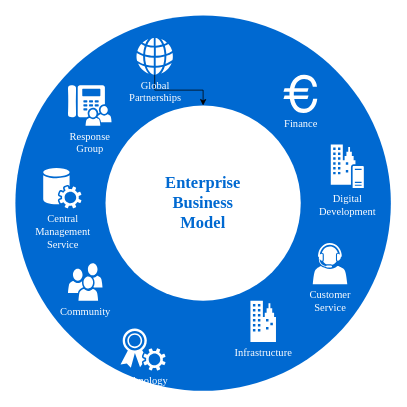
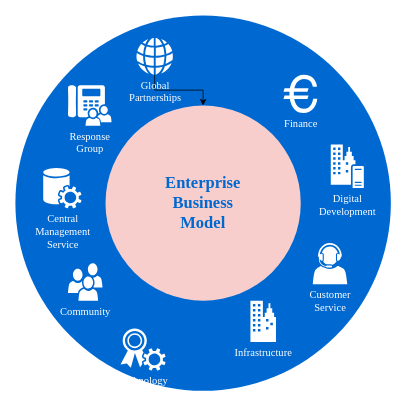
(203, 203) -> (203, 203)
